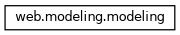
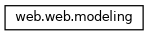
(90, 18) -> (74, 18)
